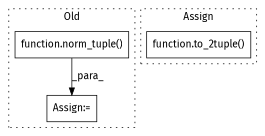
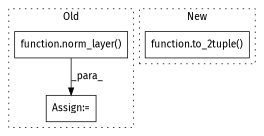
(199, 17) -> (197, 17)
(72, 45) -> (71, 45)
